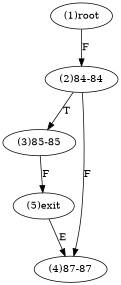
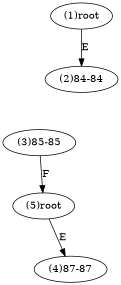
(86, 48) -> (86, 48)
(63, 108) -> none
(84, 171) -> none
(44, 206) -> (44, 206)
